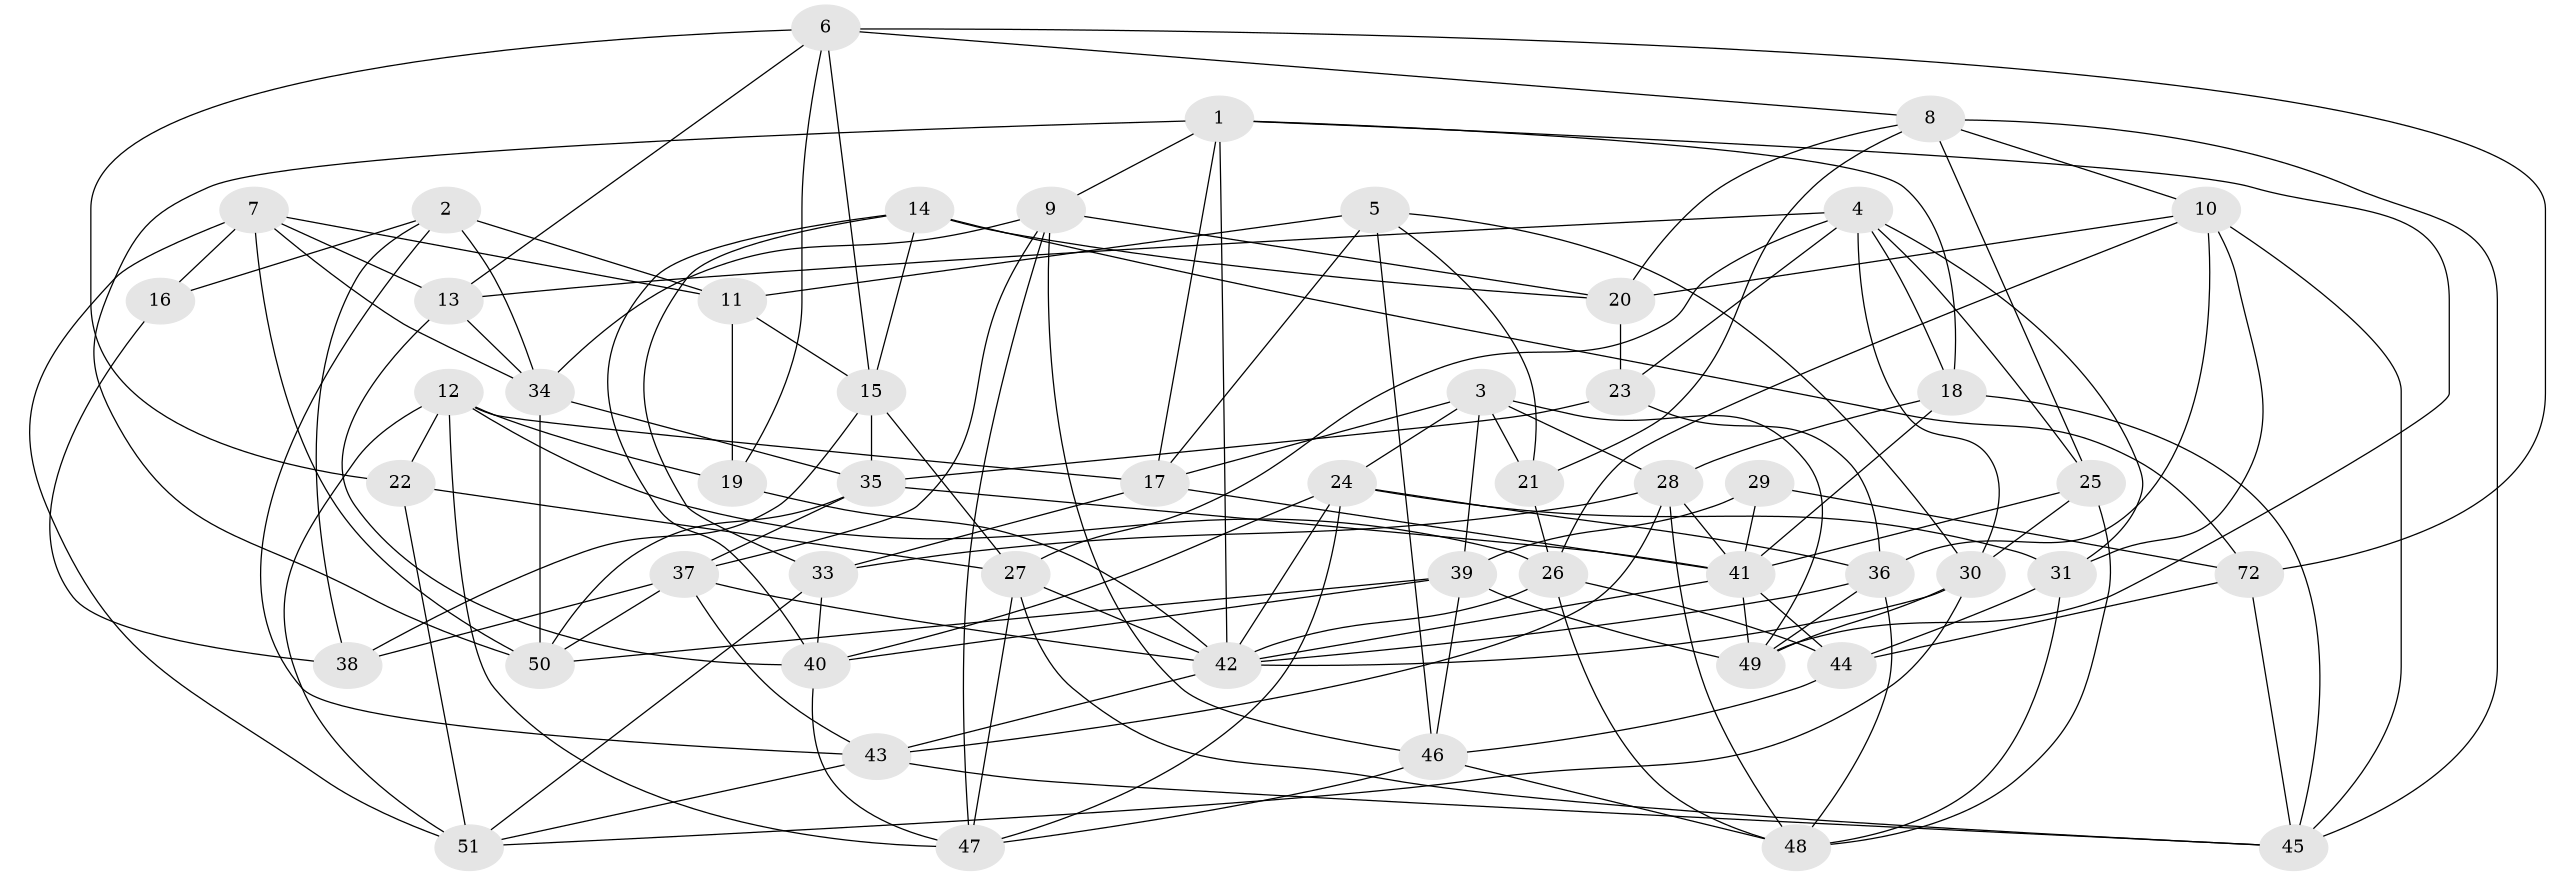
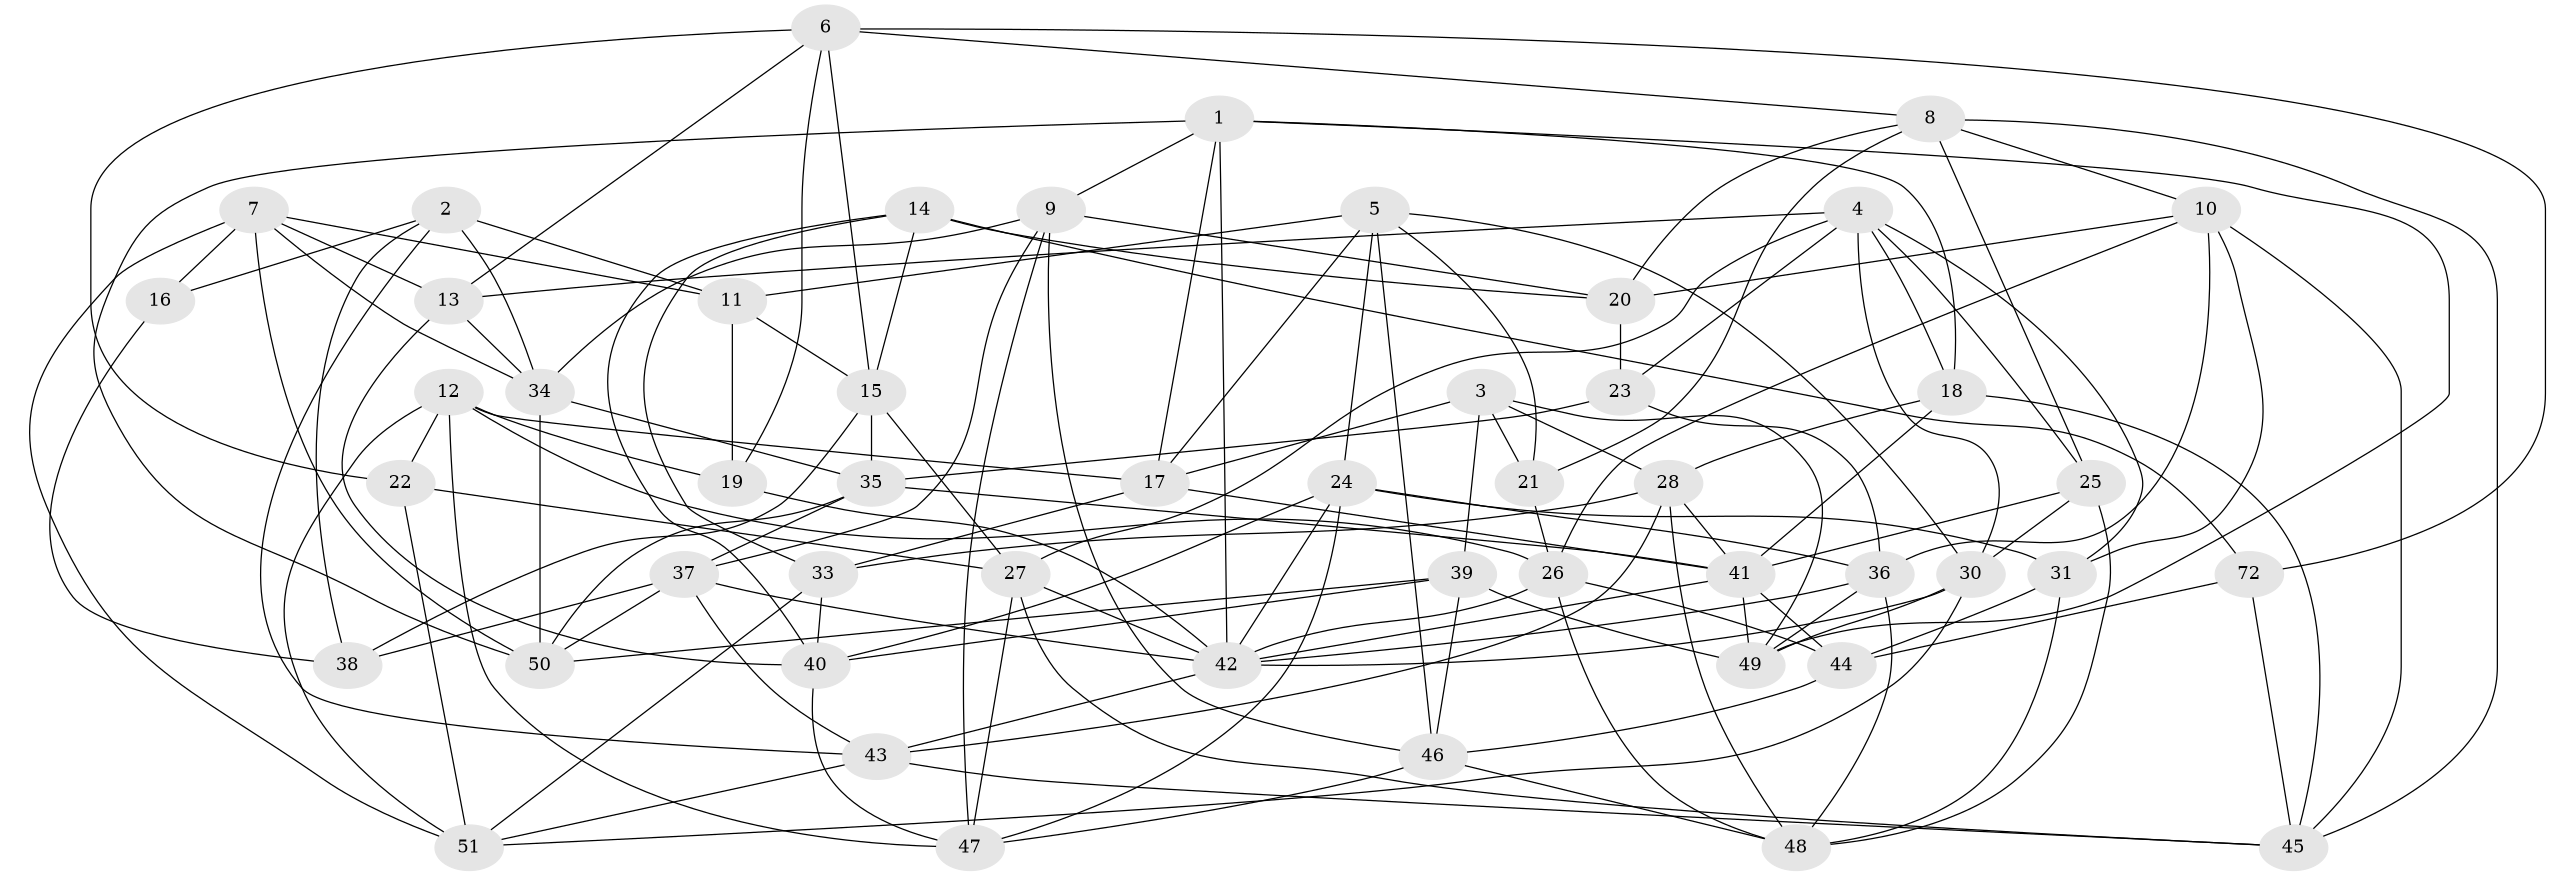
(1412, 438) -> (1359, 347)
(1760, 483) -> none
